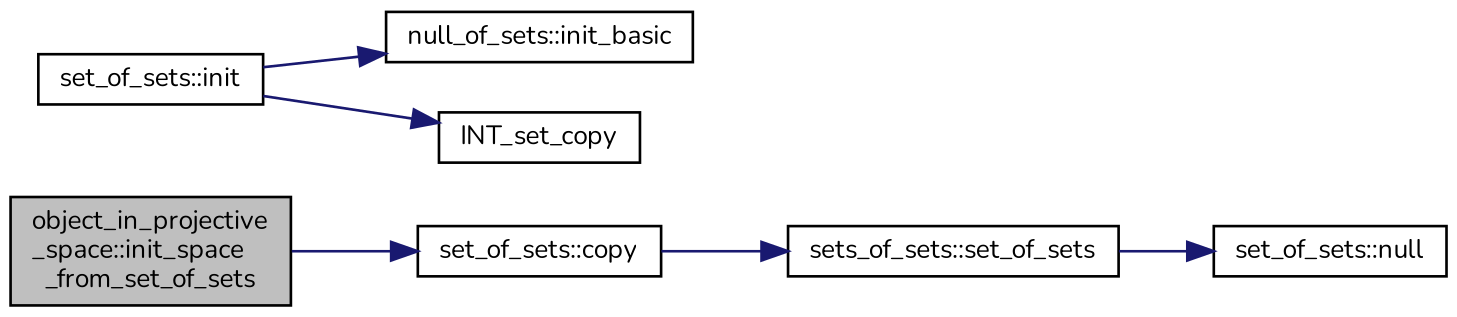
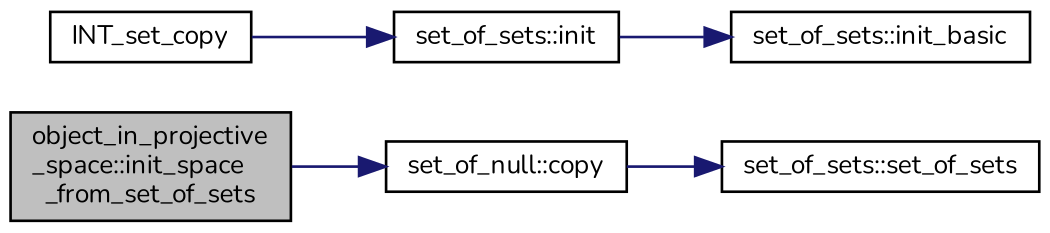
(539, 37) -> (881, 37)
(338, 107) -> (309, 37)
(539, 251) -> (506, 167)
(953, 251) -> (881, 167)
(1330, 251) -> none
